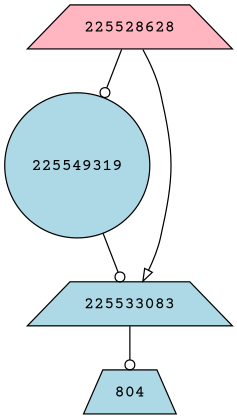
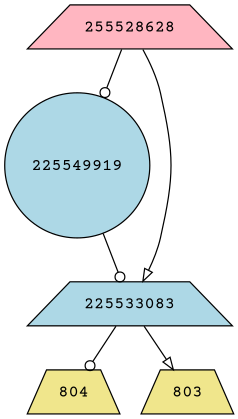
(130, 27) -> (130, 27)
(77, 165) -> (77, 165)
(130, 392) -> (74, 392)
none -> (187, 392)
